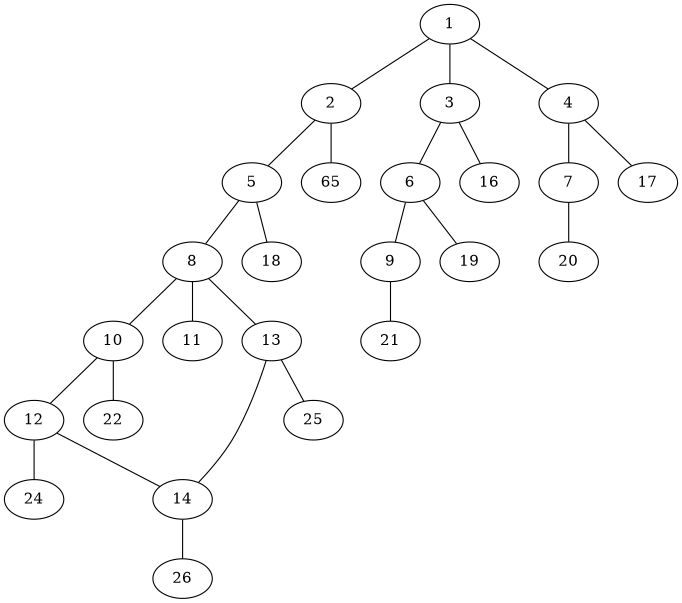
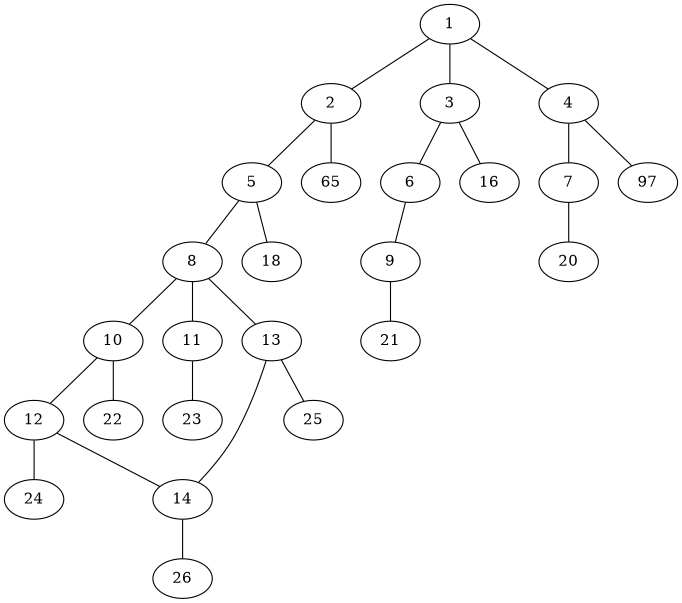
(648, 183) -> (648, 183)
(470, 262) -> none
none -> (193, 420)
